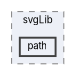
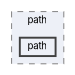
(38, 21) -> (38, 21)
